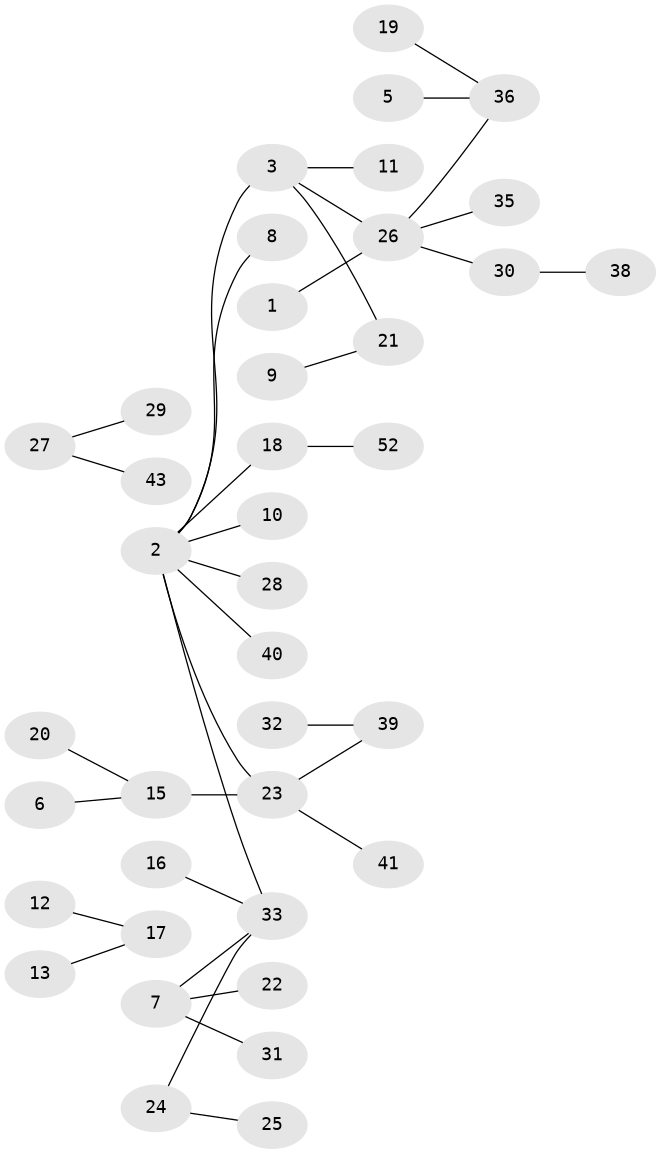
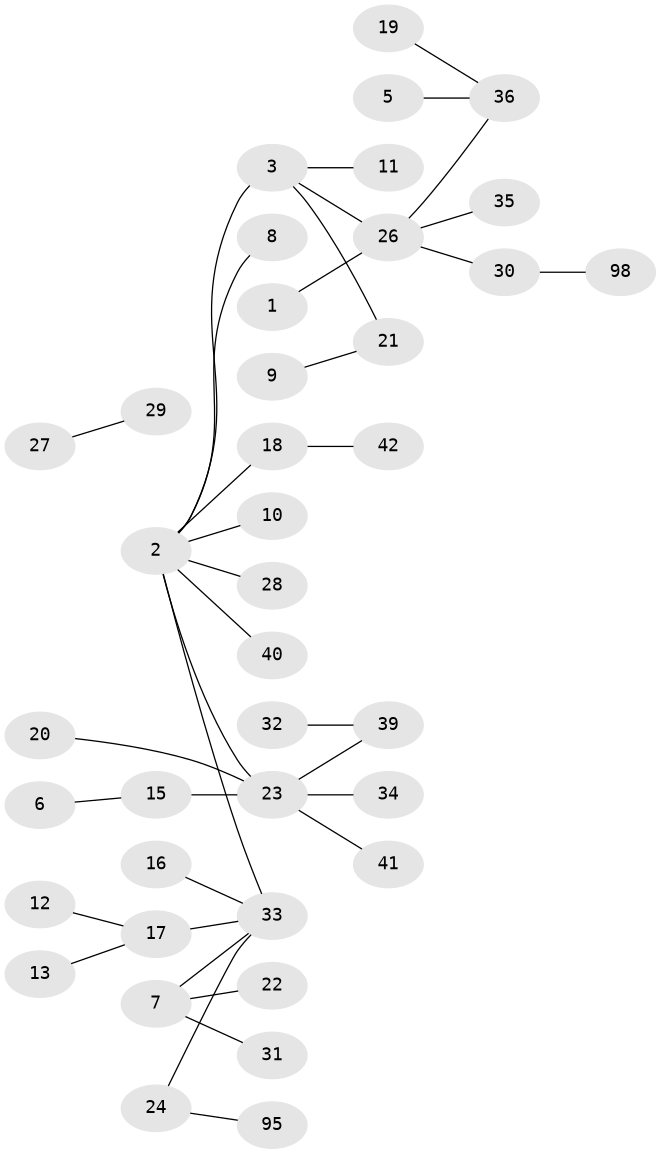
(621, 272) -> (621, 272)
(388, 446) -> (388, 446)
(156, 481) -> none
(98, 765) -> (161, 752)
none -> (388, 795)
none -> (214, 925)
(272, 1125) -> (272, 1125)
